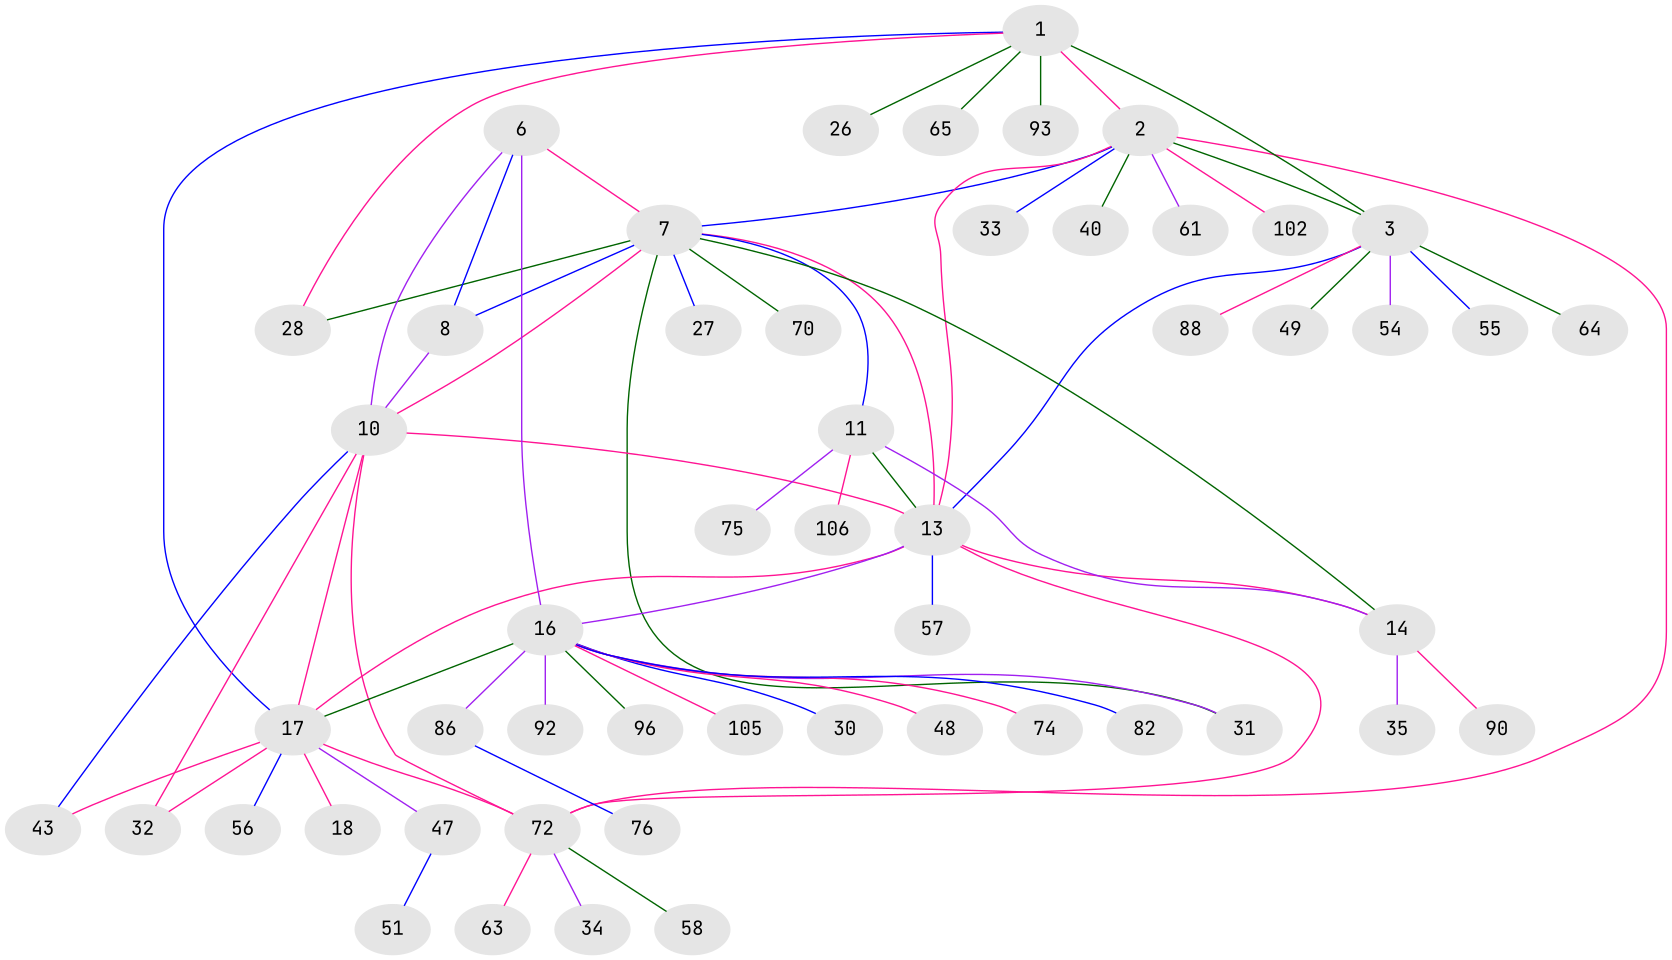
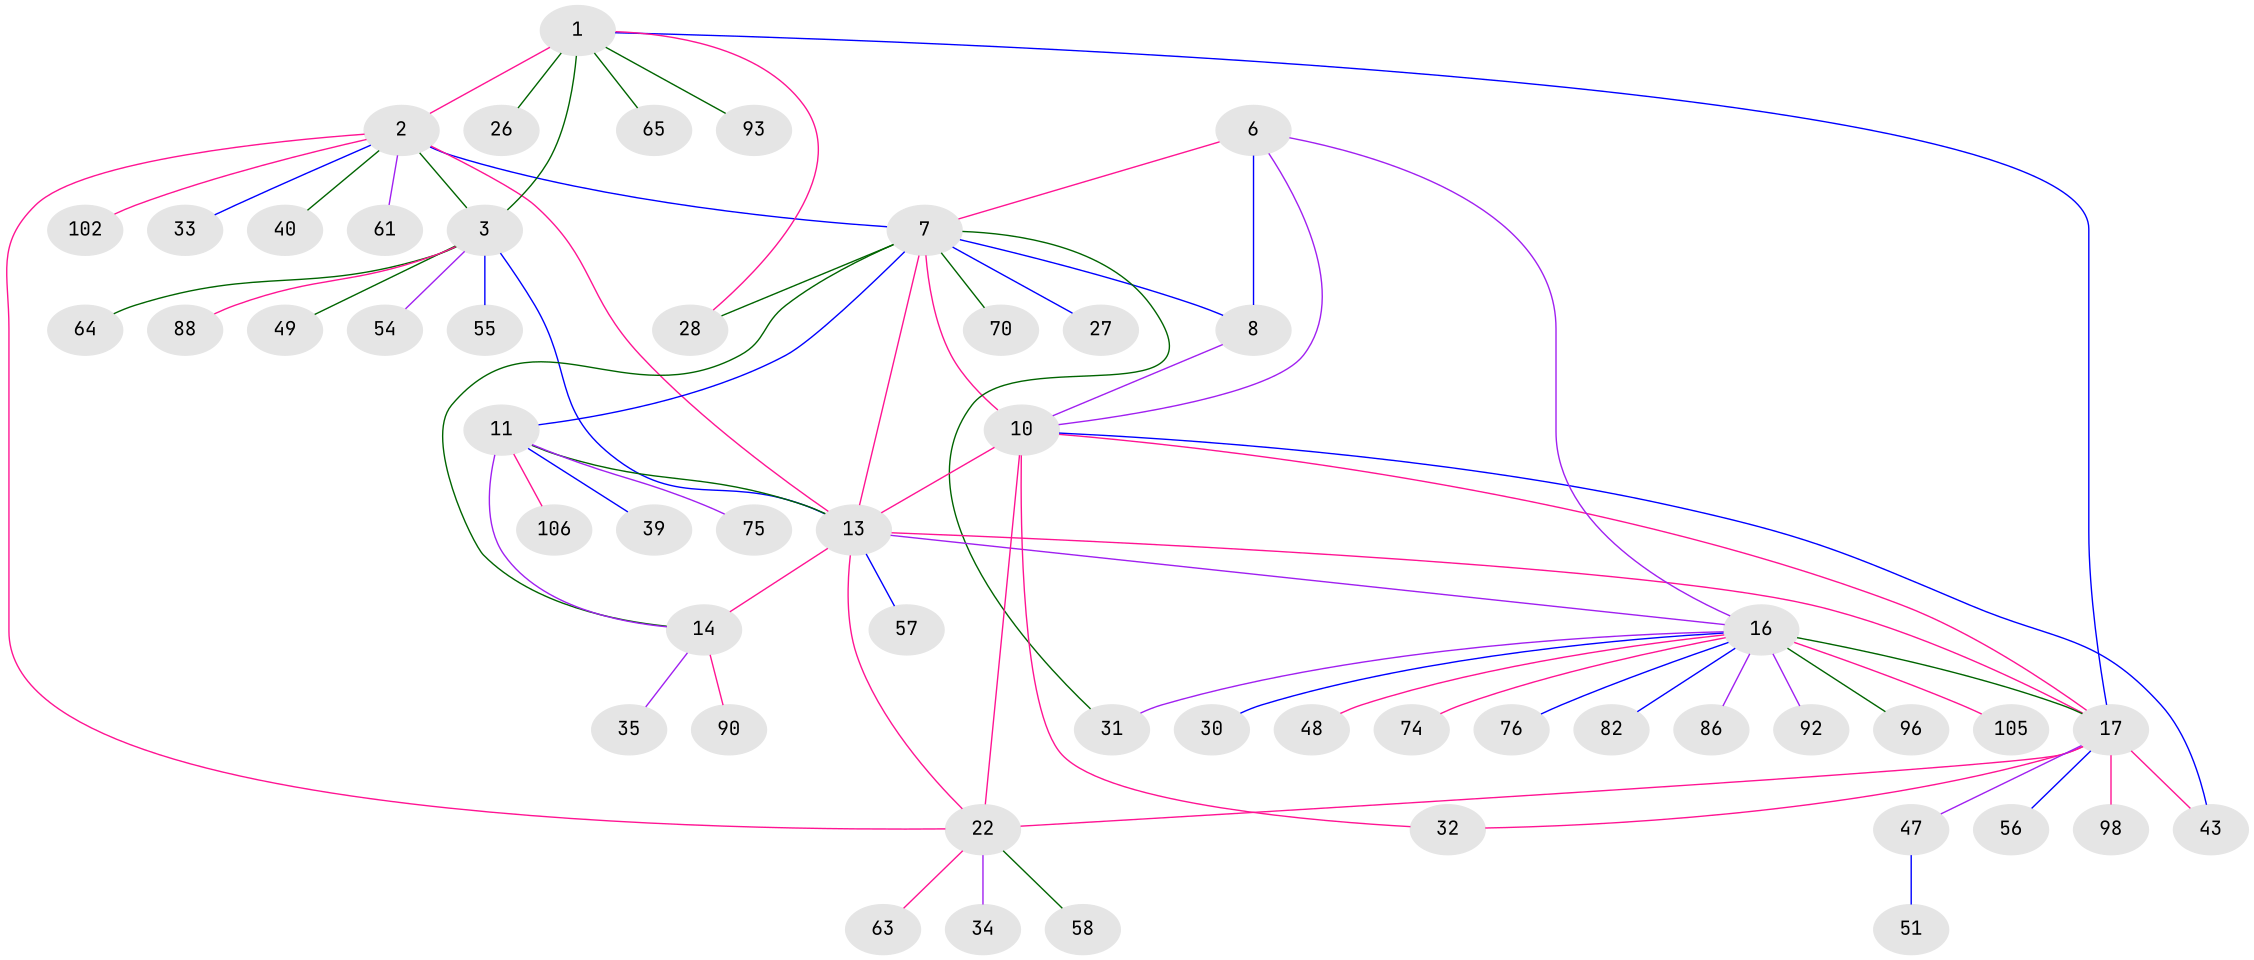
none -> (654, 530)
(544, 780) -> (1634, 676)
(343, 830) -> (2111, 830)
(543, 830) -> (983, 830)
